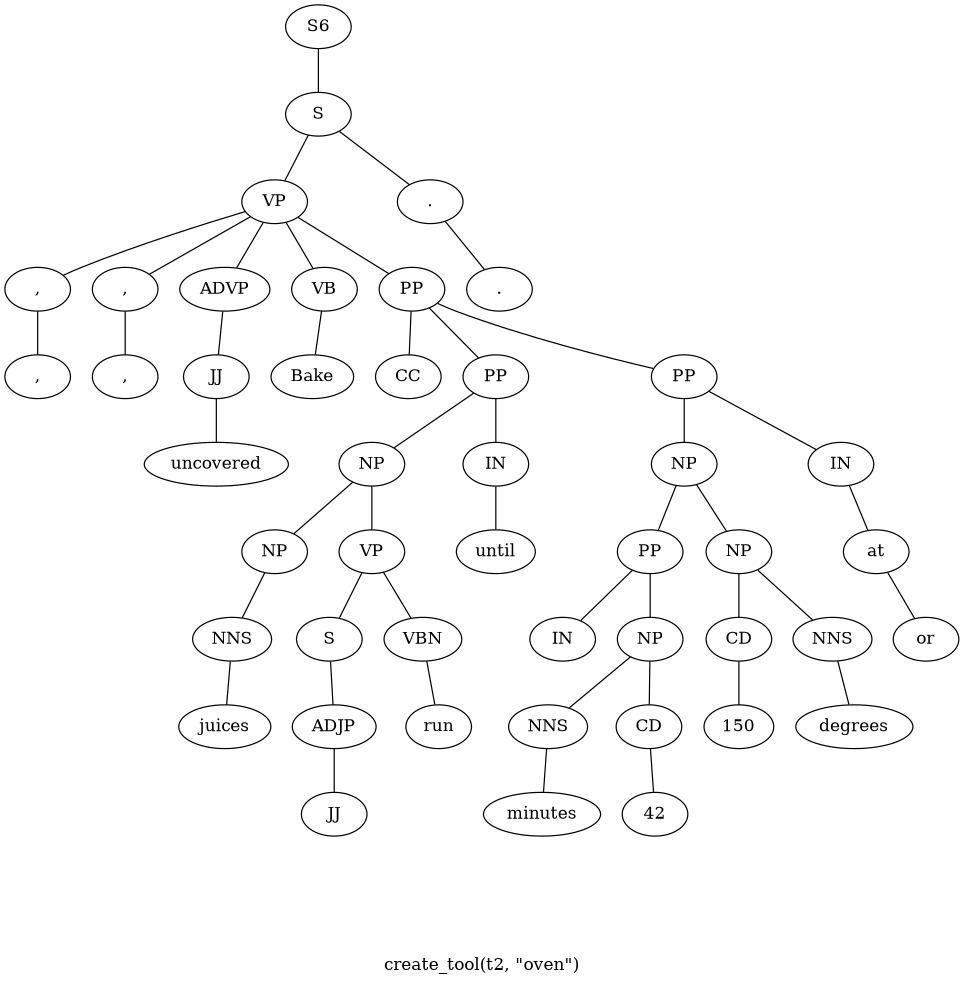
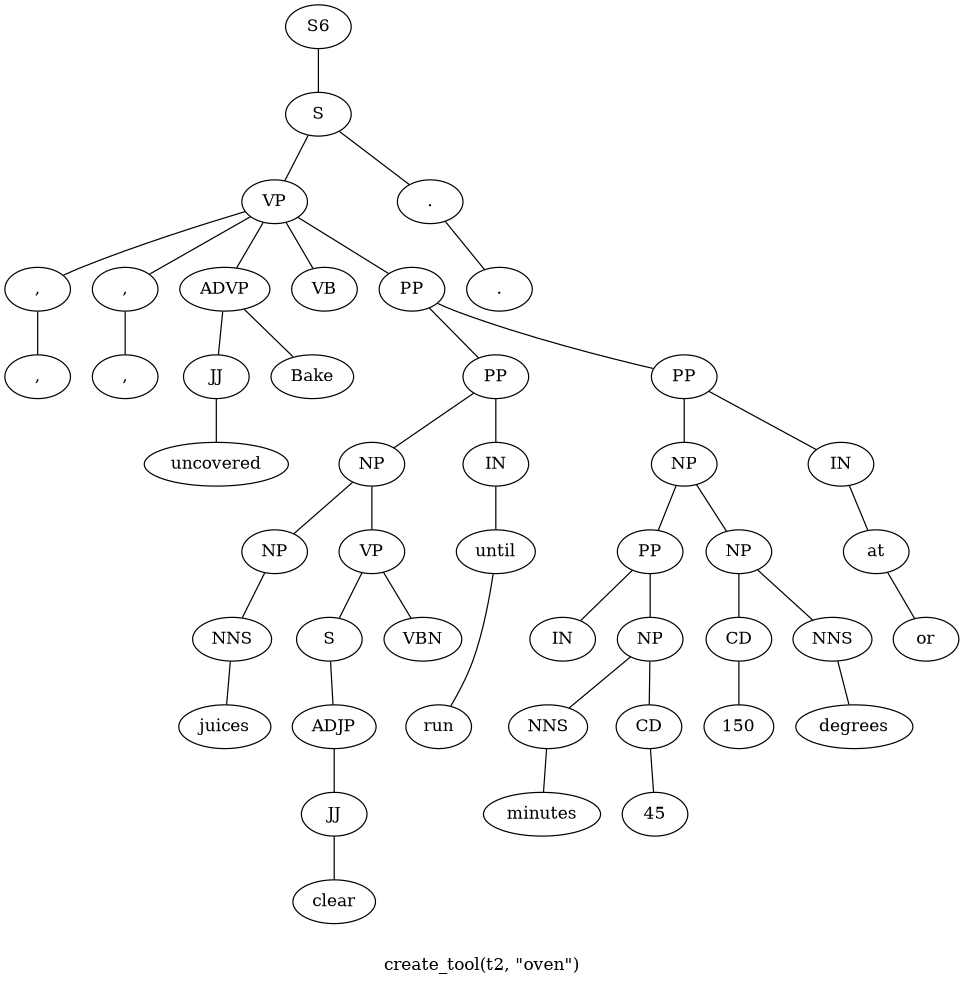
(318, 333) -> (269, 333)
(408, 377) -> none
(431, 683) -> (479, 642)
(655, 814) -> (655, 814)
none -> (334, 902)
